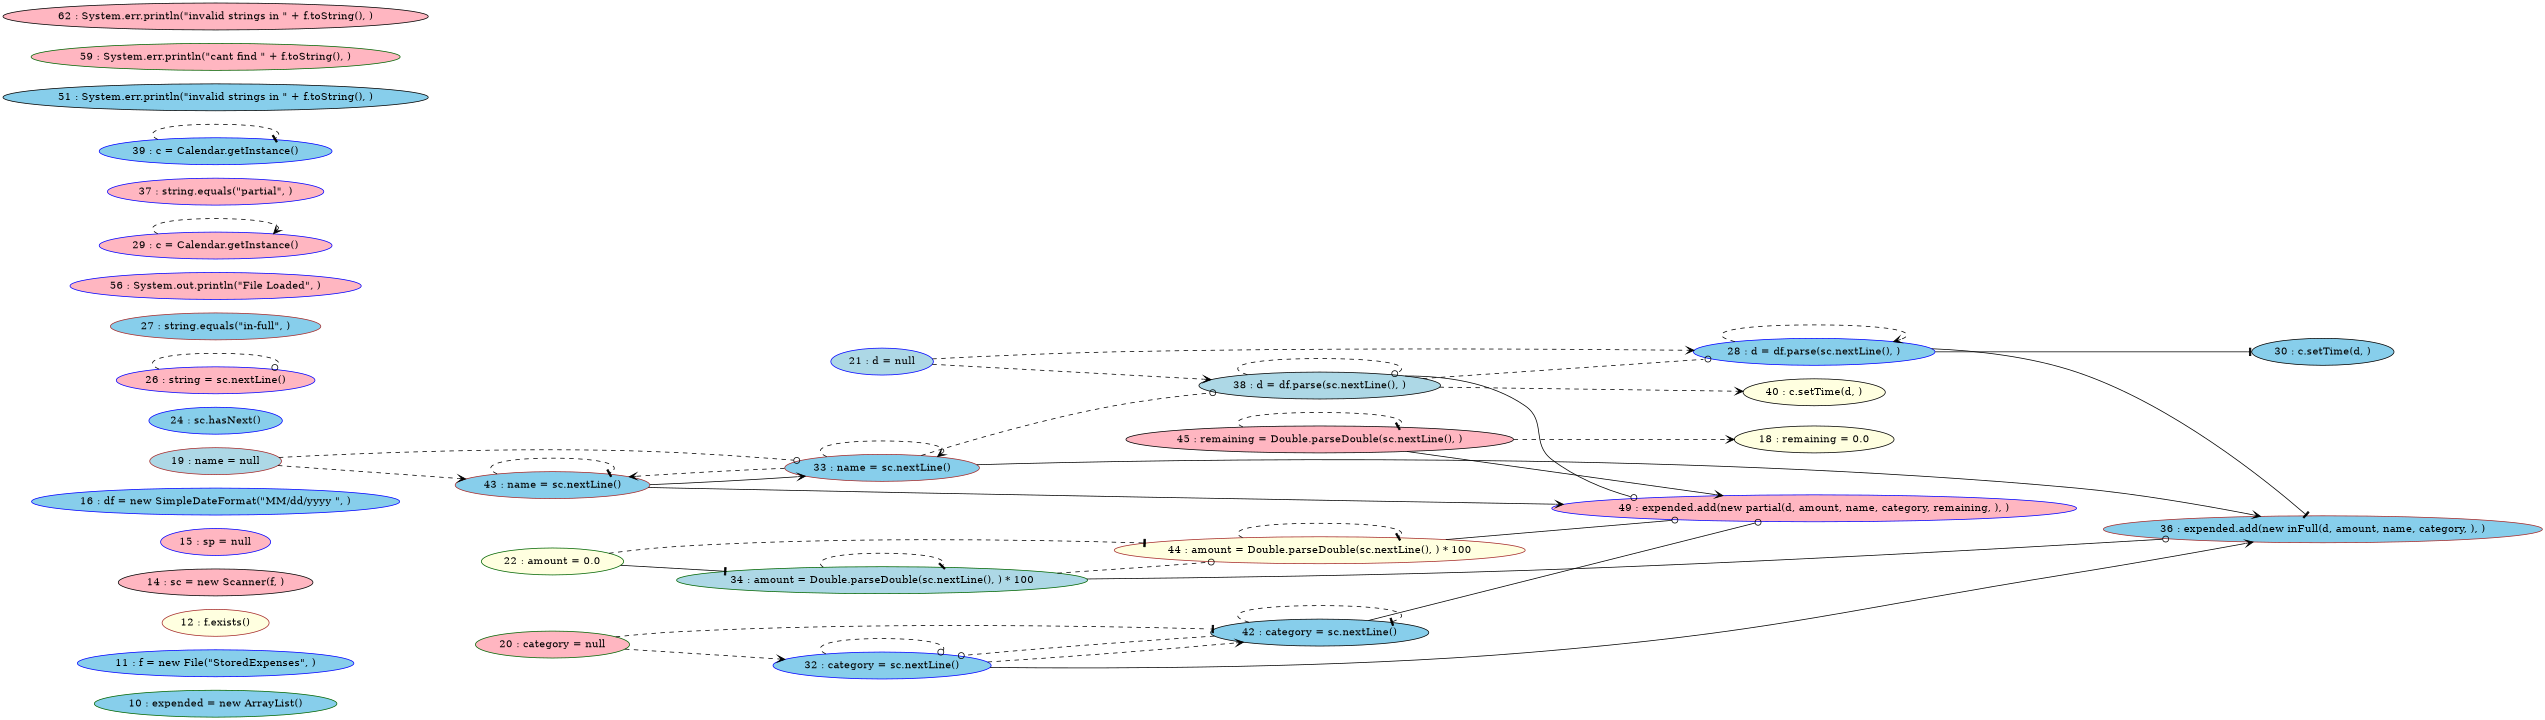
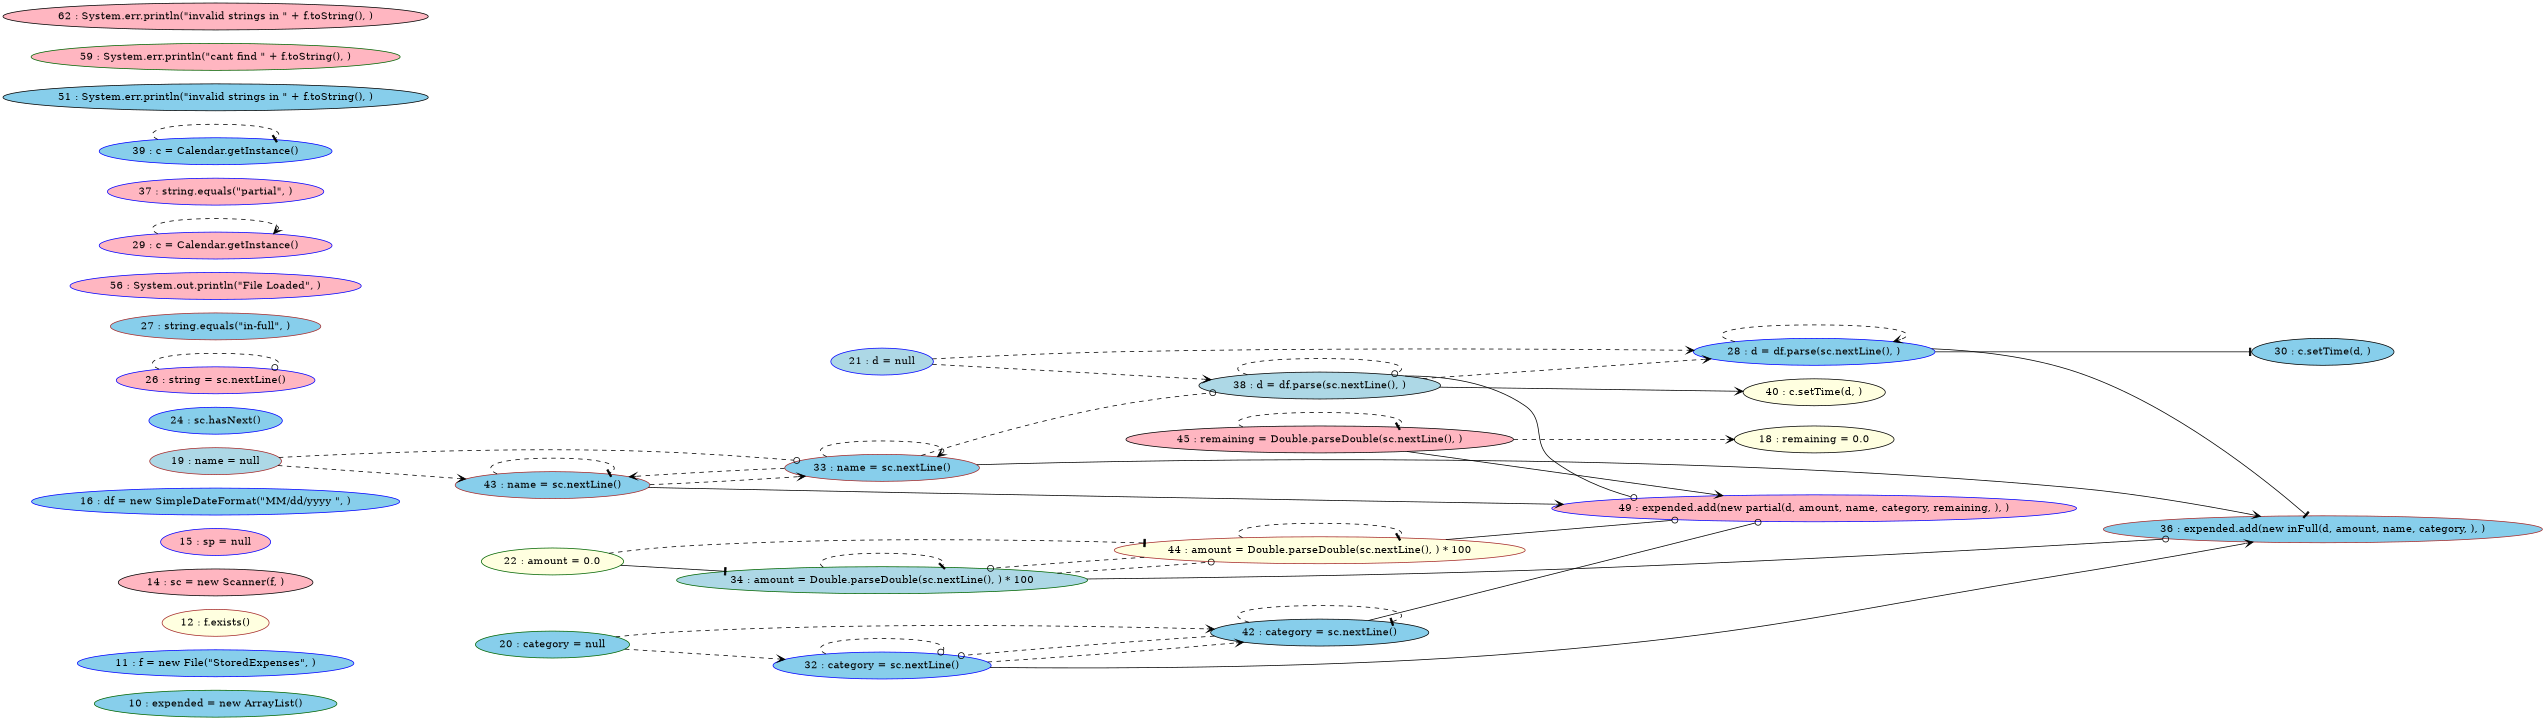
(1563, 369) -> (1563, 369)
(1588, 389) -> (1588, 389)
(724, 481) -> (724, 481)
none -> (1069, 562)
(911, 626) -> (911, 626)
(553, 645) -> (553, 645)
